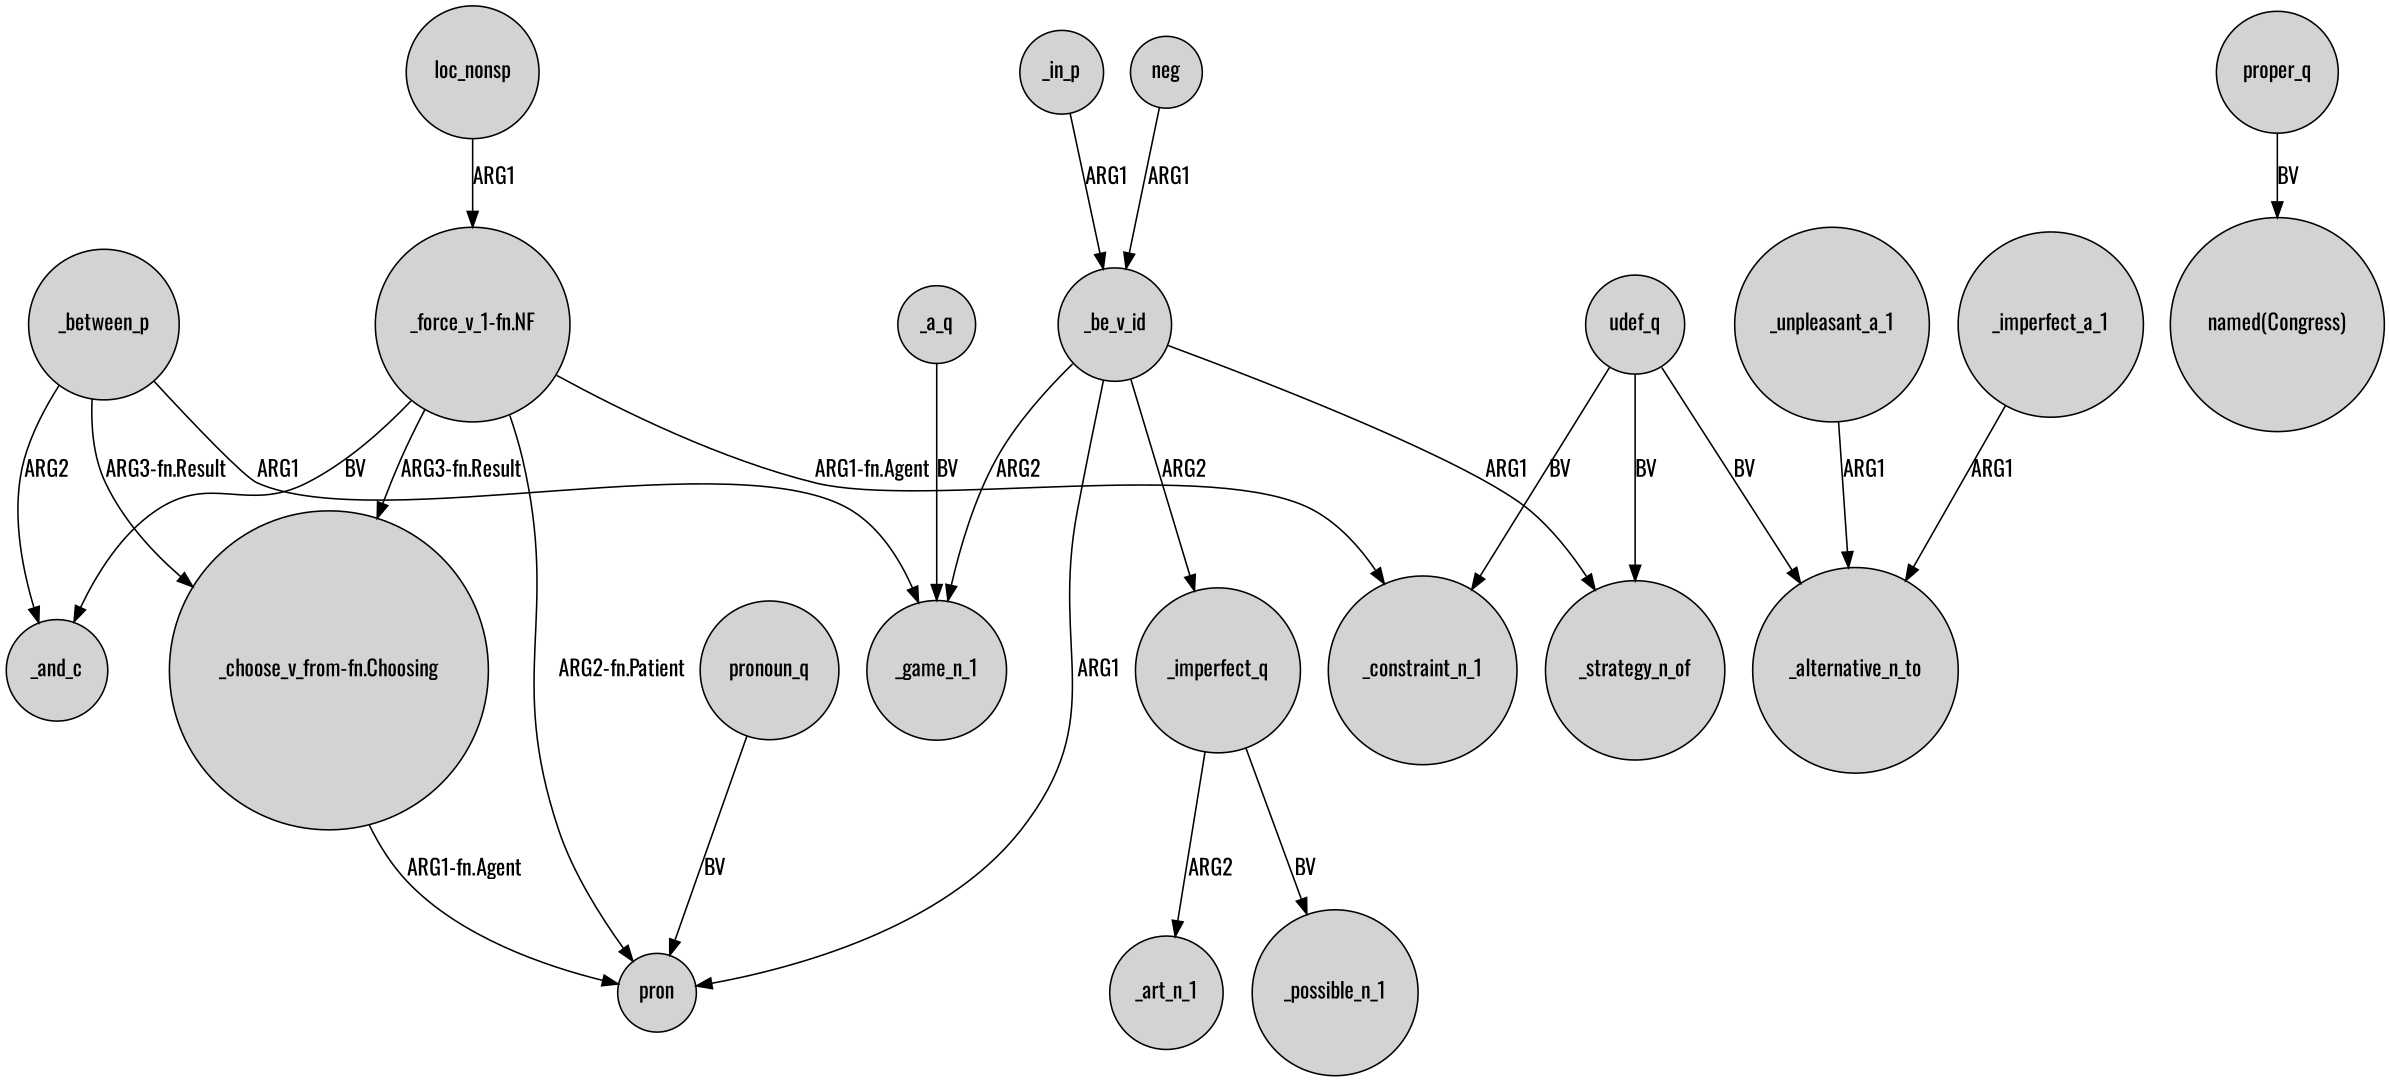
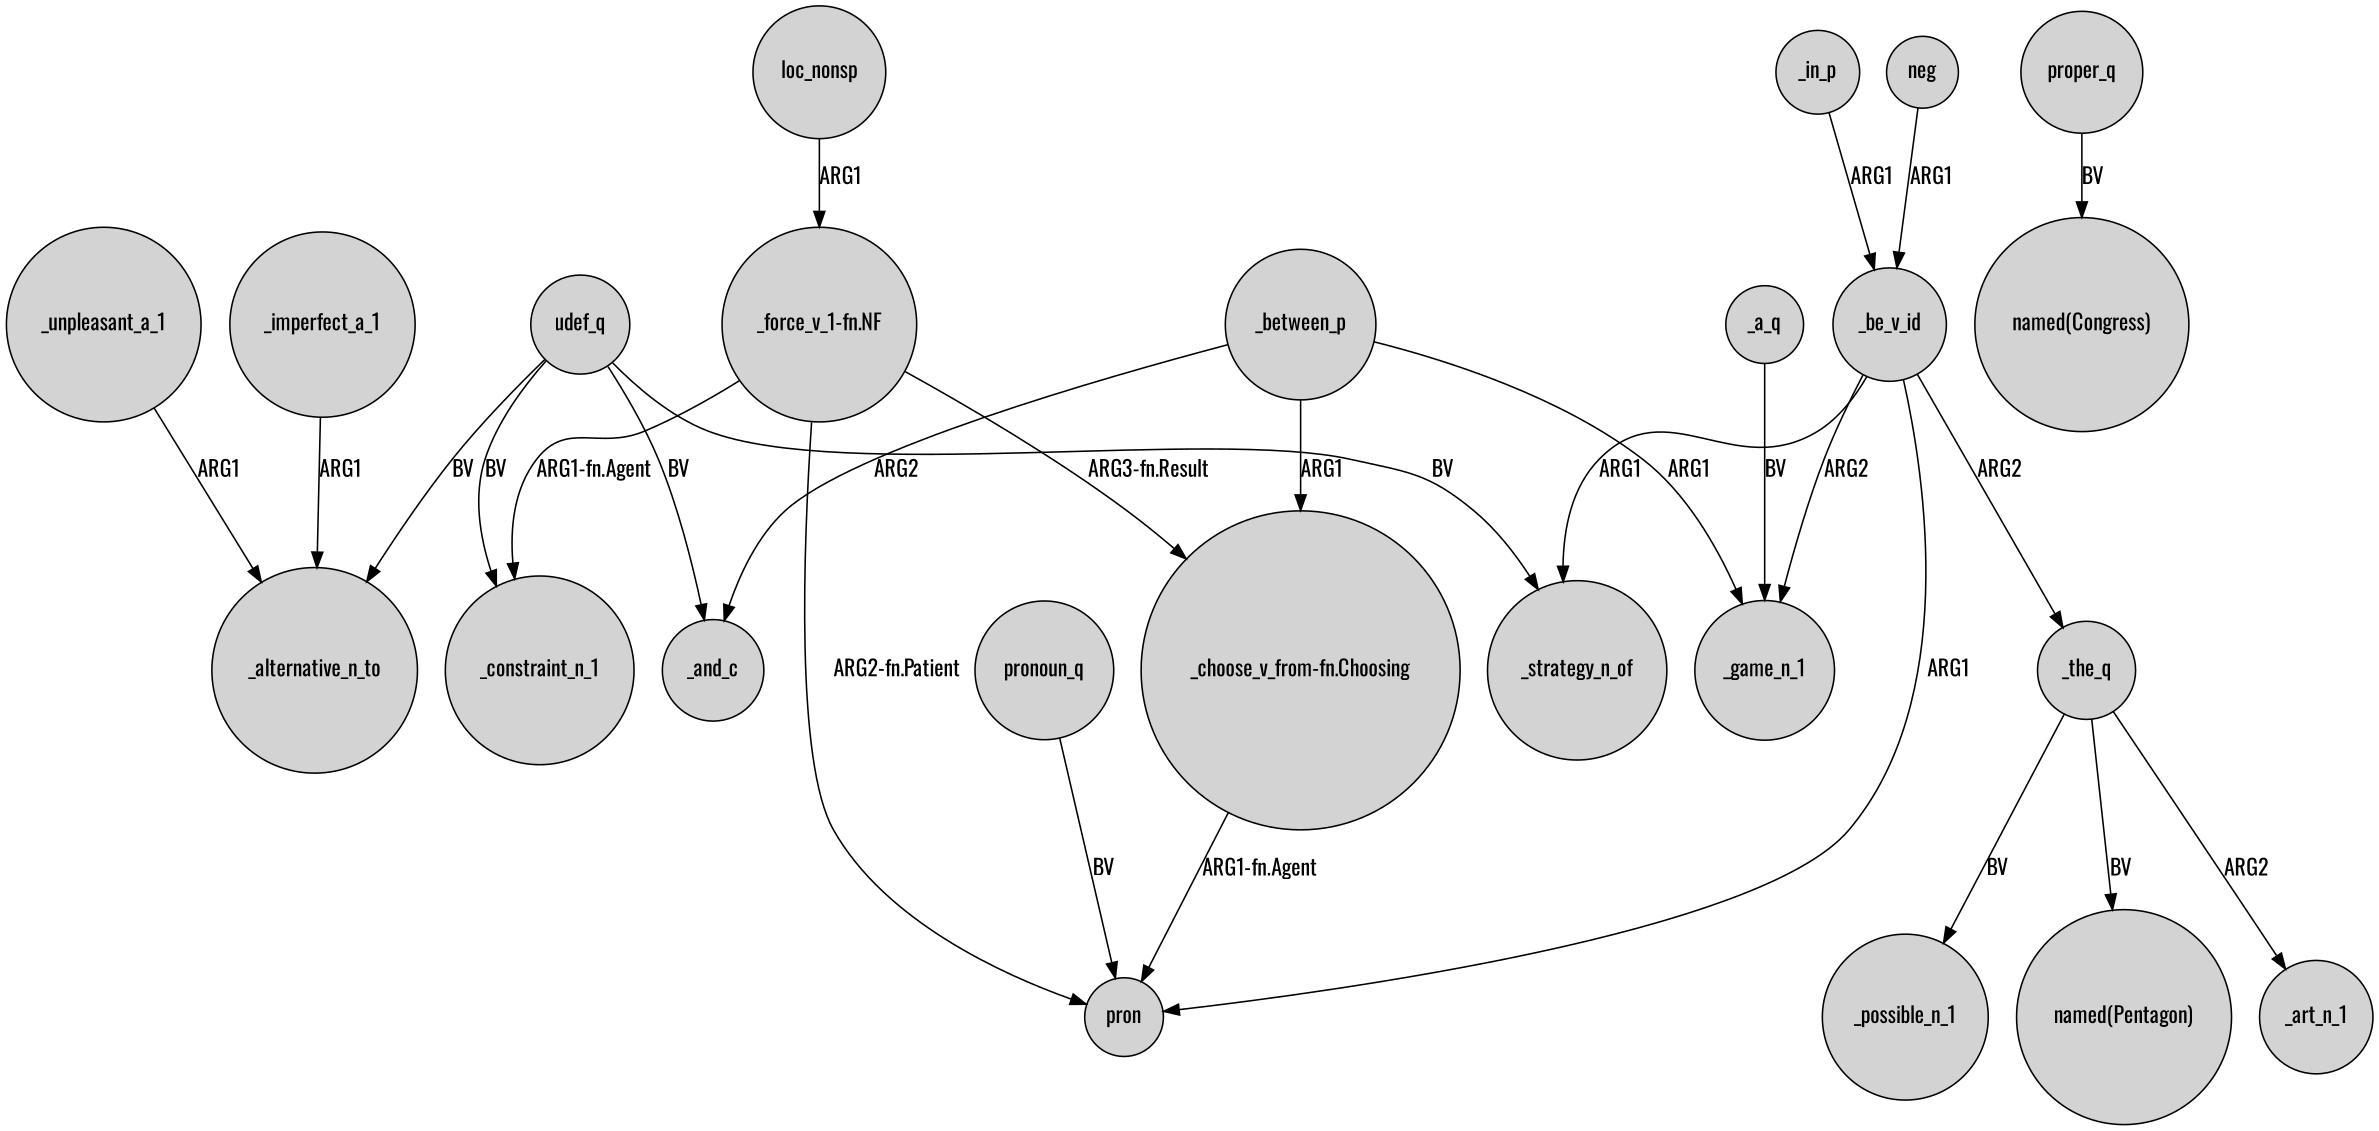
(166, 471) -> (1322, 471)
(235, 494) -> (667, 481)
(1218, 670) -> (2087, 670)
none -> (2124, 1017)
